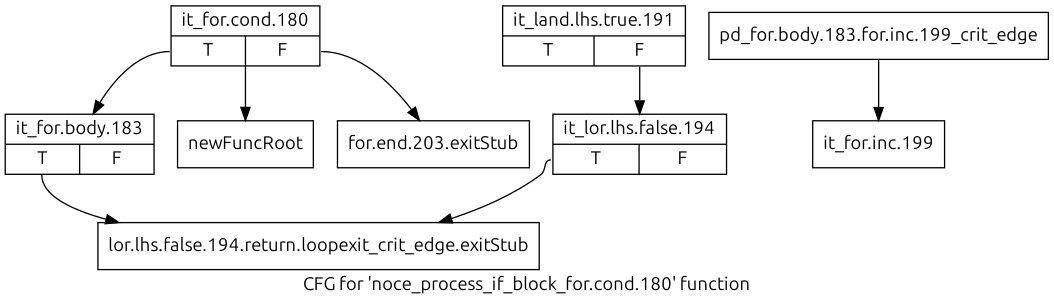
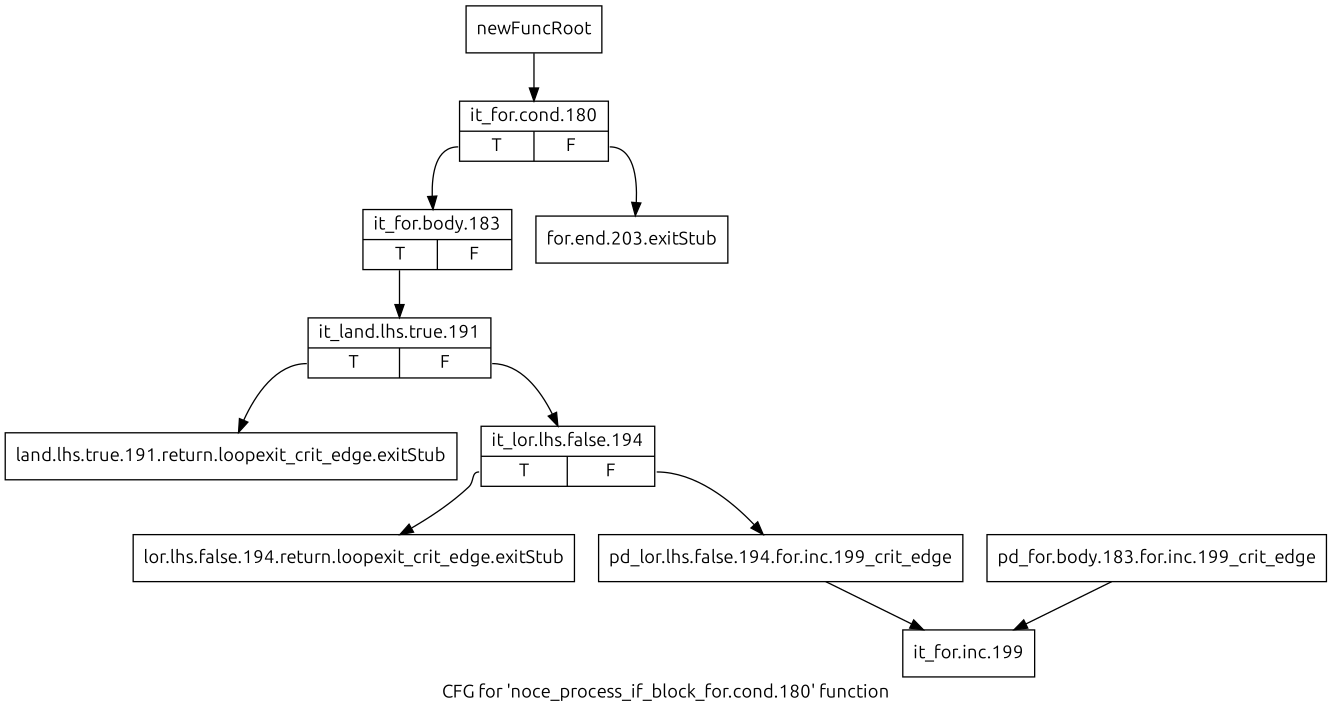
(245, 87) -> (534, 71)
(67, 205) -> (400, 287)
none -> (231, 456)
none -> (781, 558)
